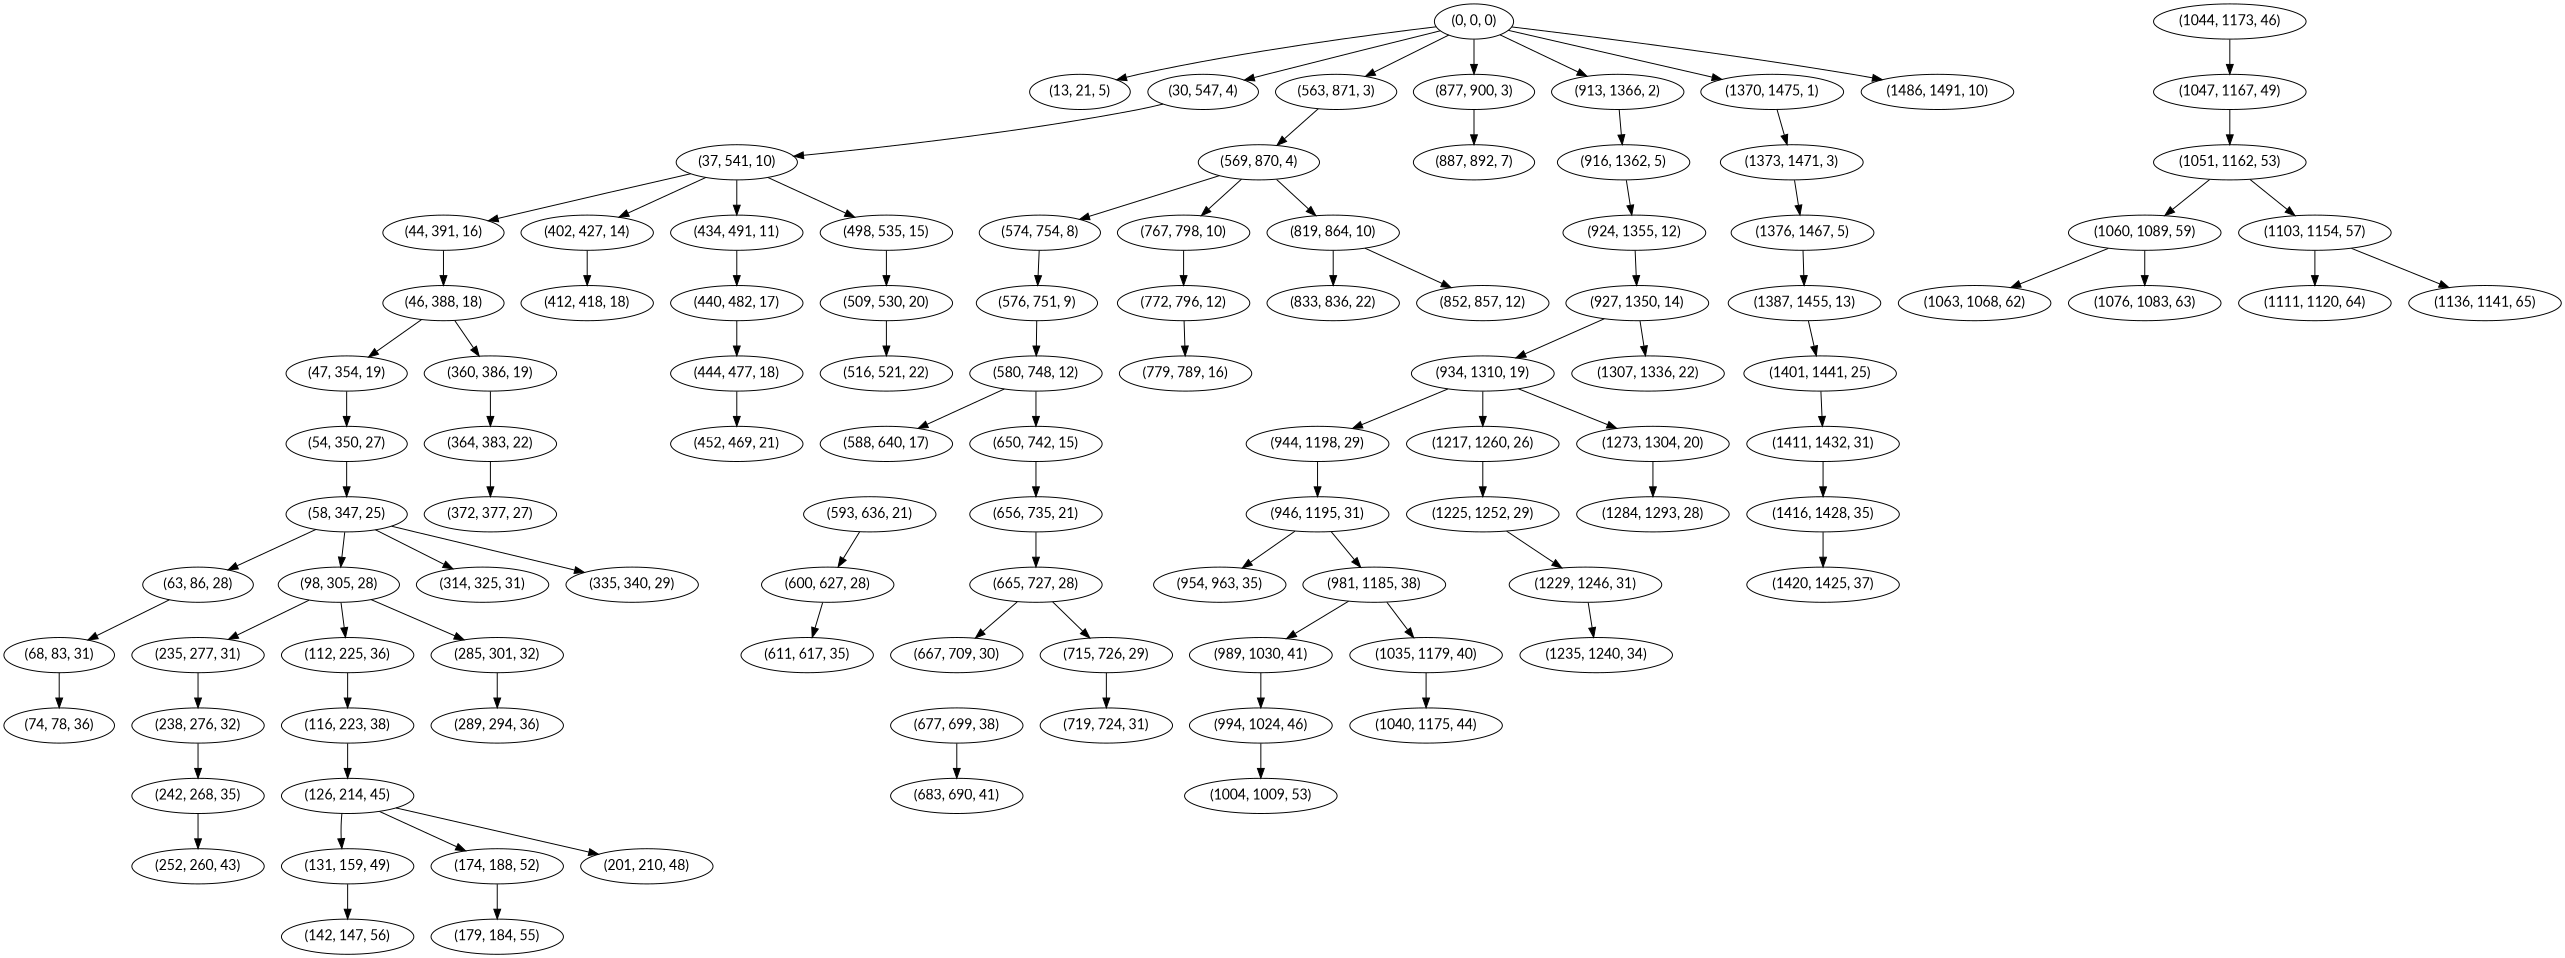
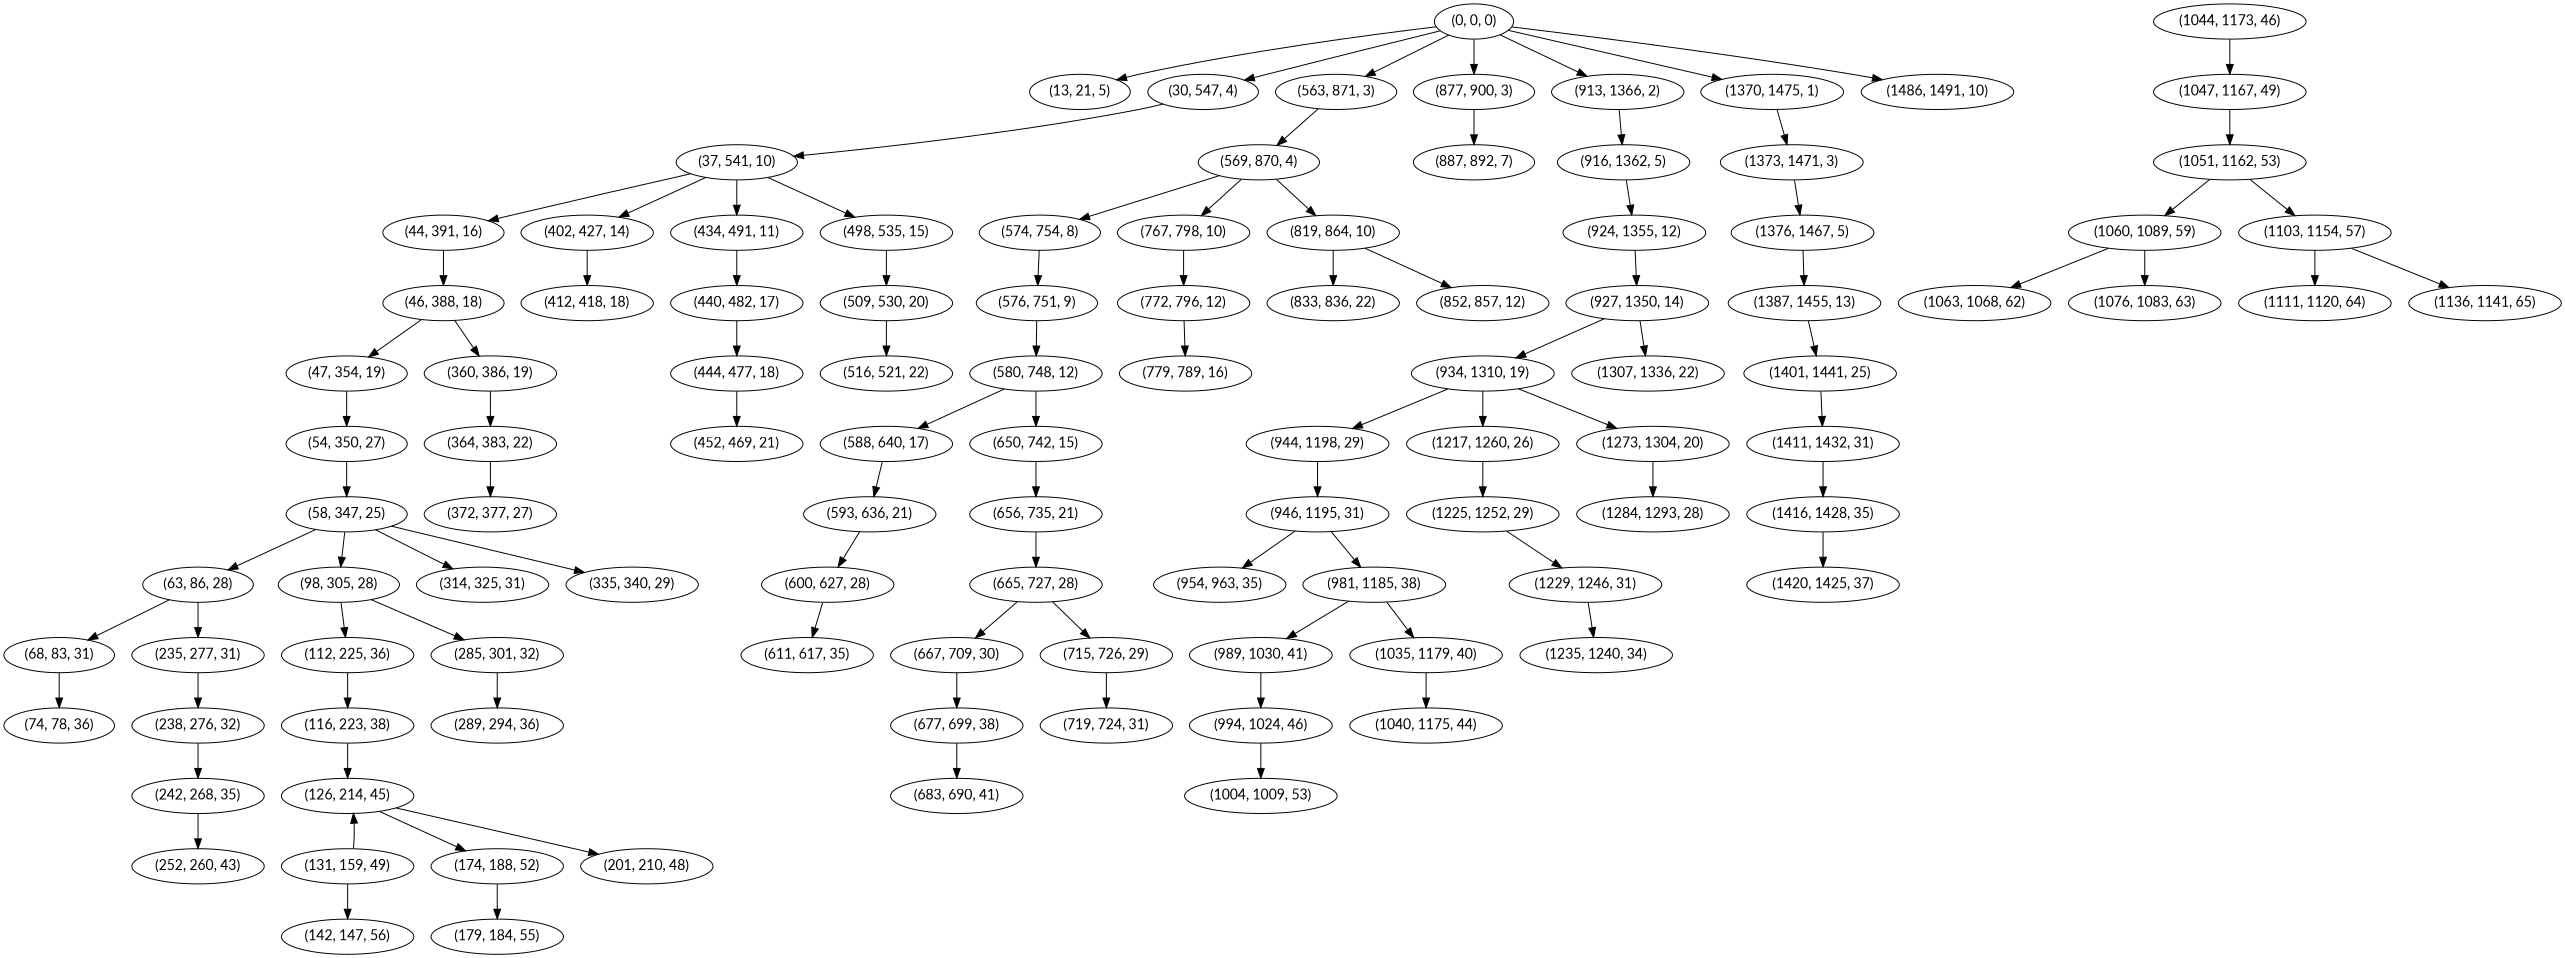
none -> (879, 474)
(273, 618) -> (198, 615)
none -> (957, 686)
(341, 826) -> (354, 836)
